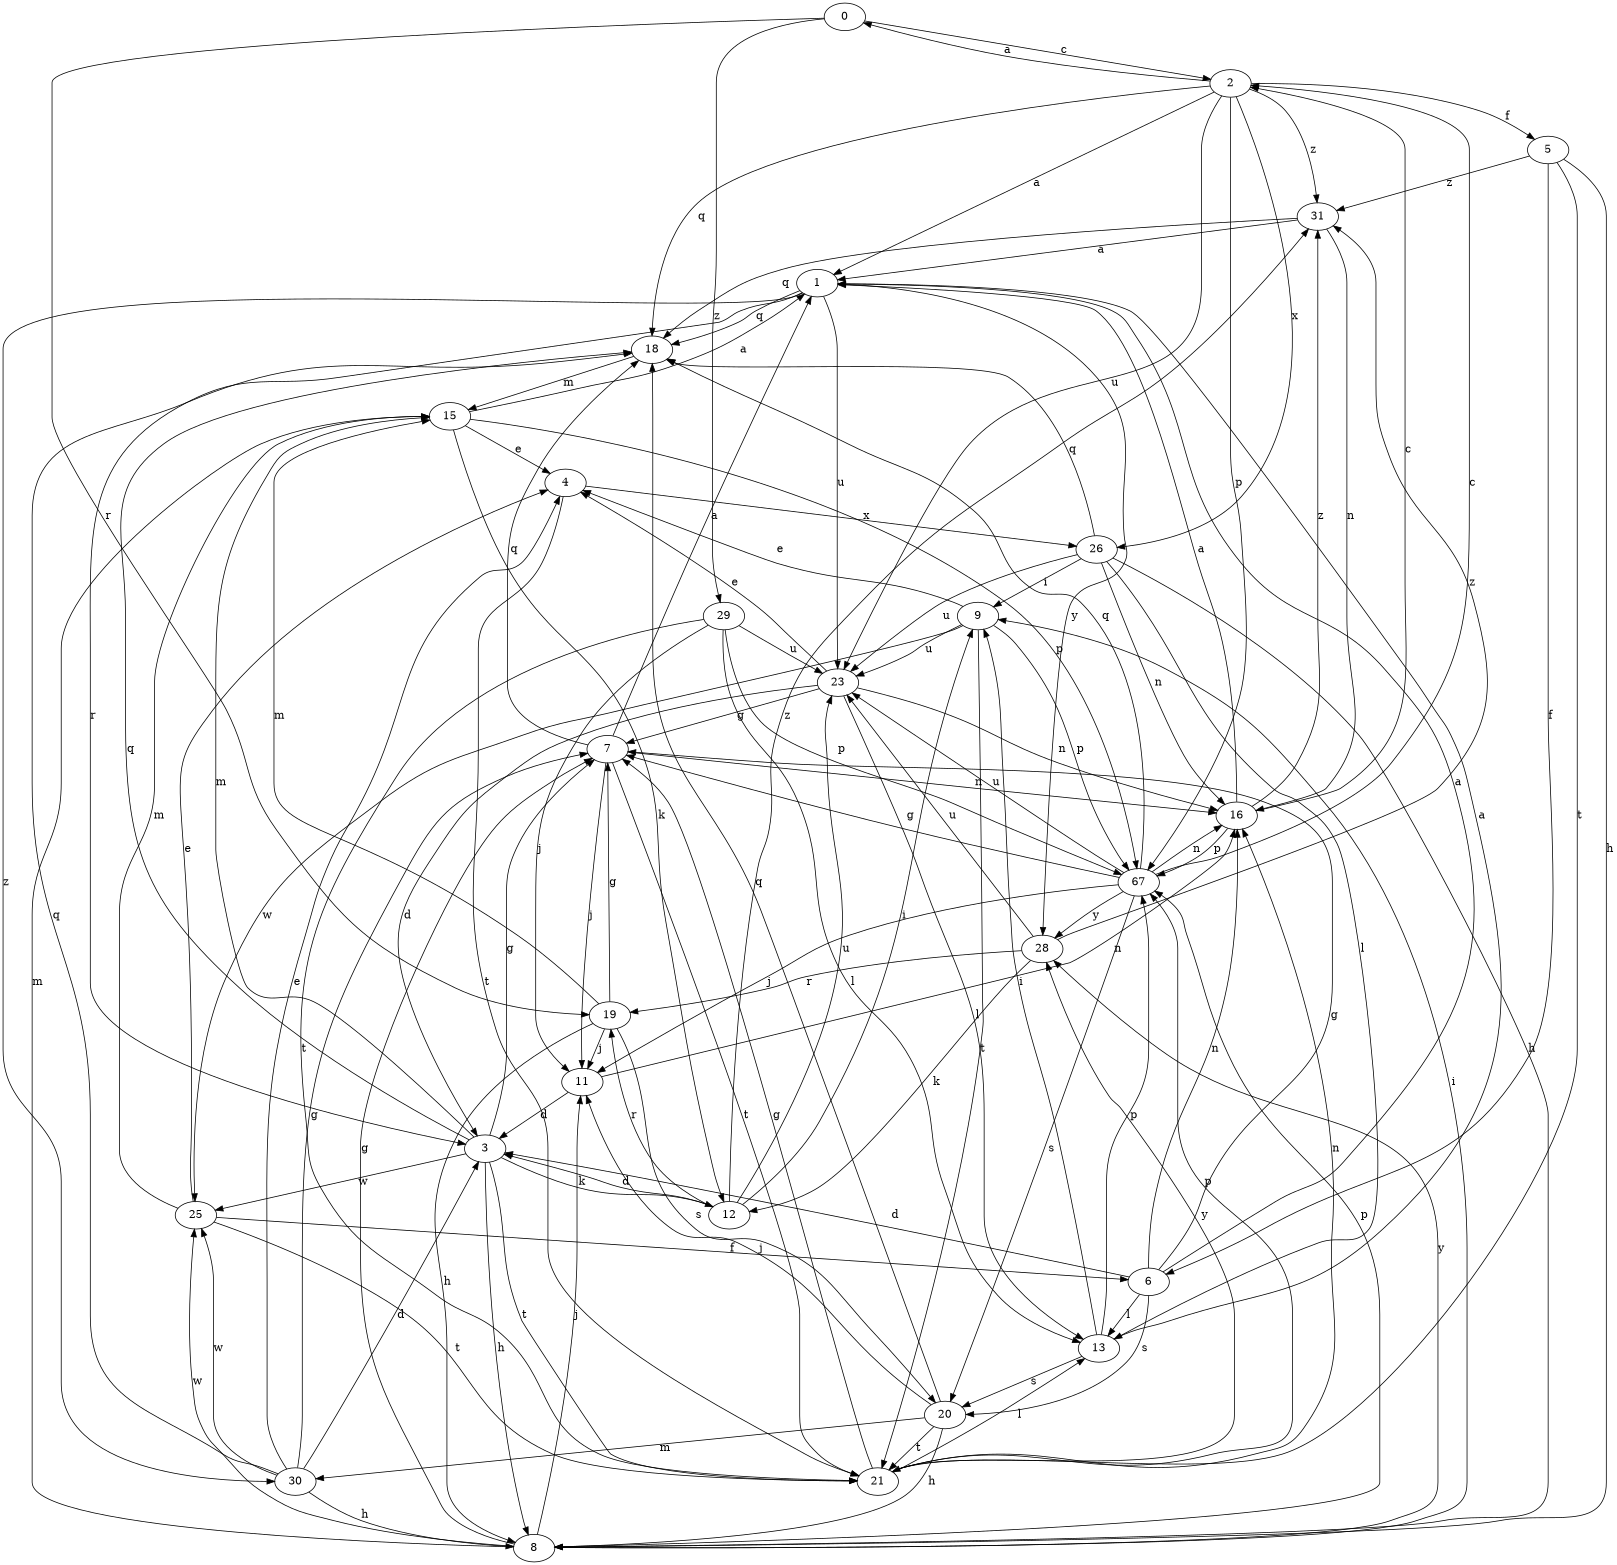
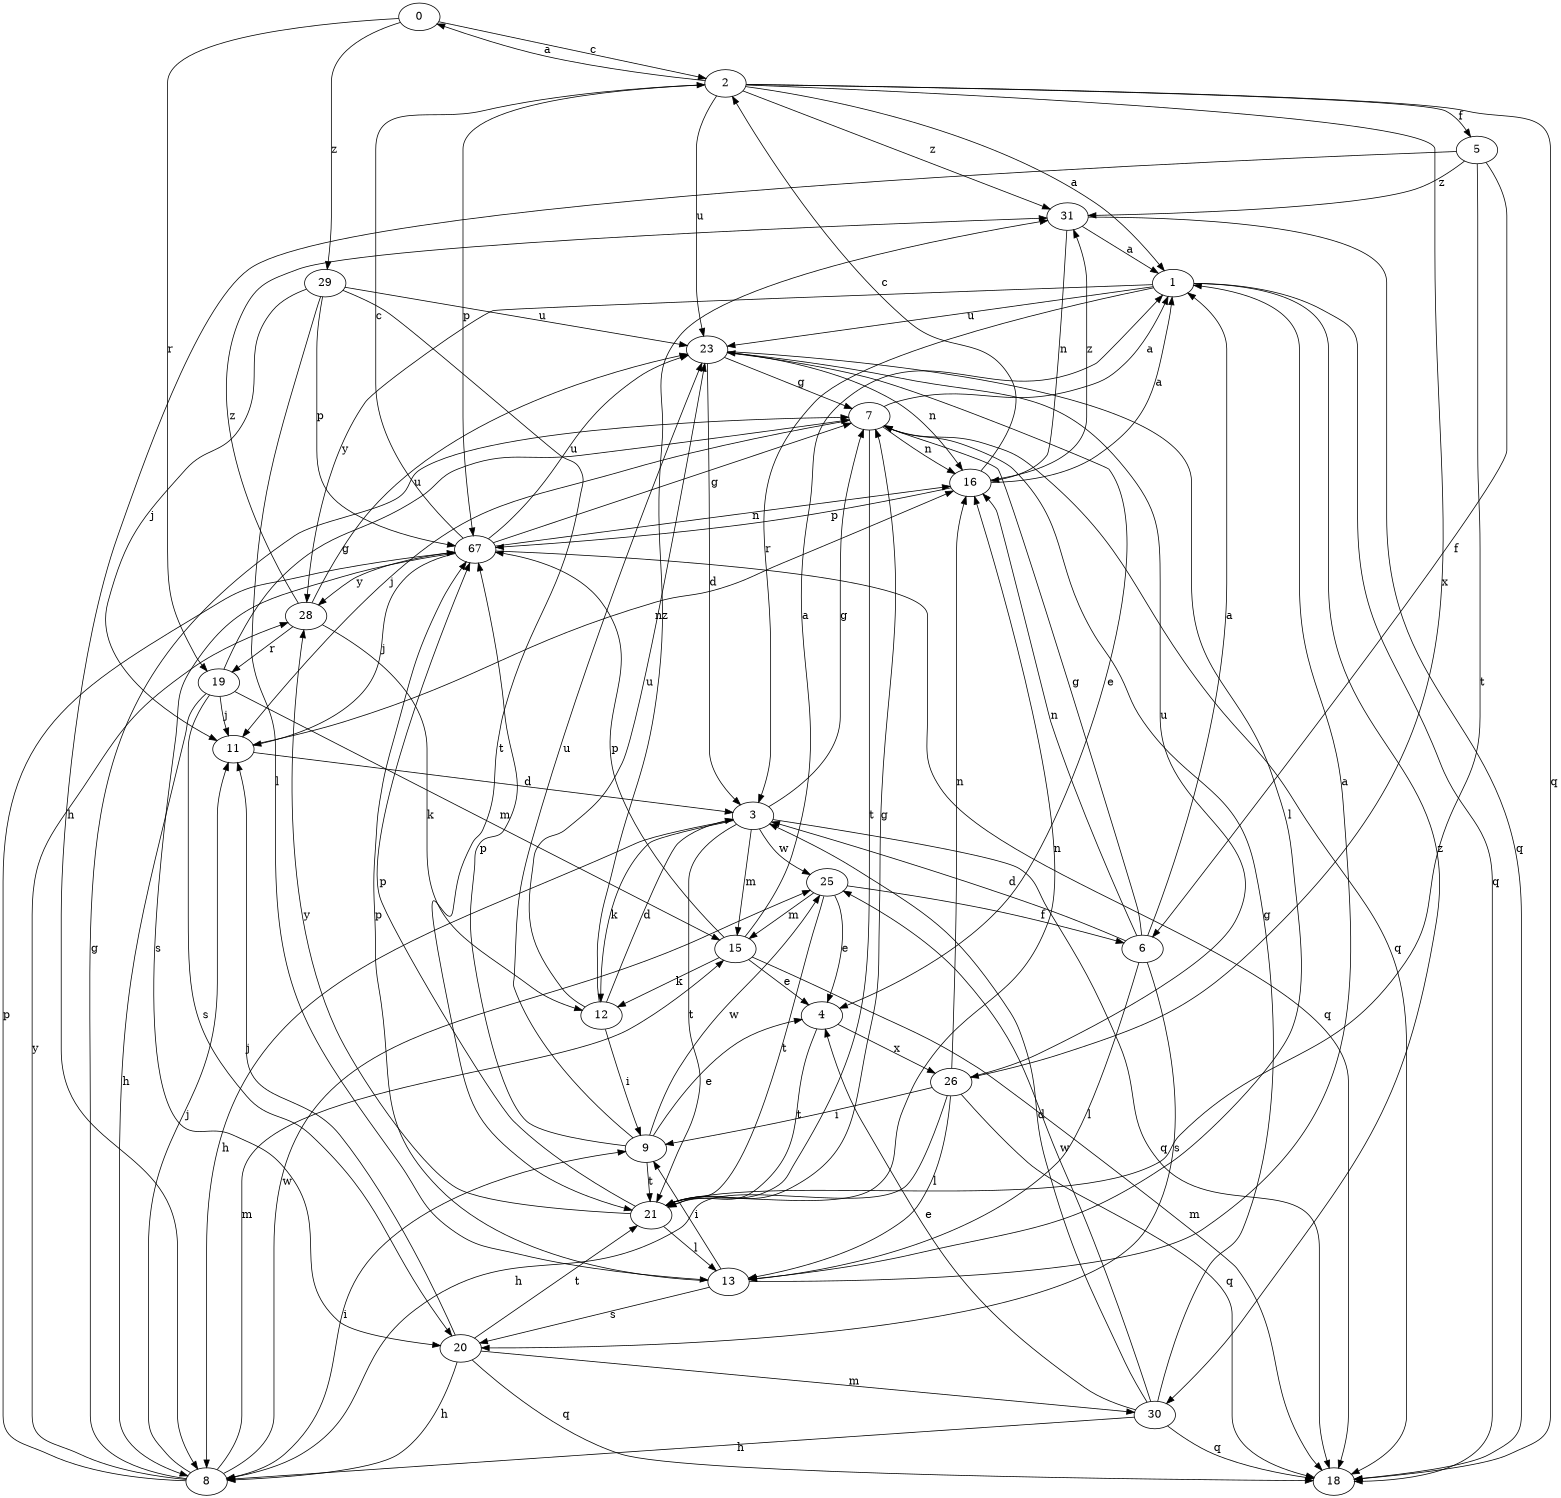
(555, 382) -> (1094, 1155)
(639, 1137) -> none
